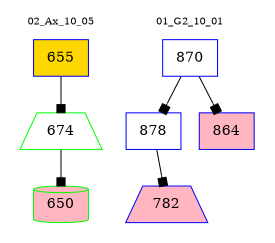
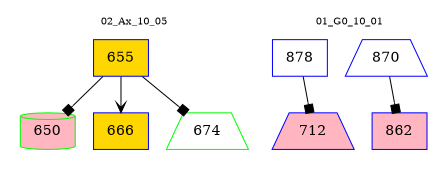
(190, 22) -> (350, 22)
(190, 58) -> (386, 58)
(174, 90) -> none
none -> (121, 131)
(227, 131) -> (400, 131)
(61, 163) -> (88, 91)
(167, 204) -> (313, 131)
